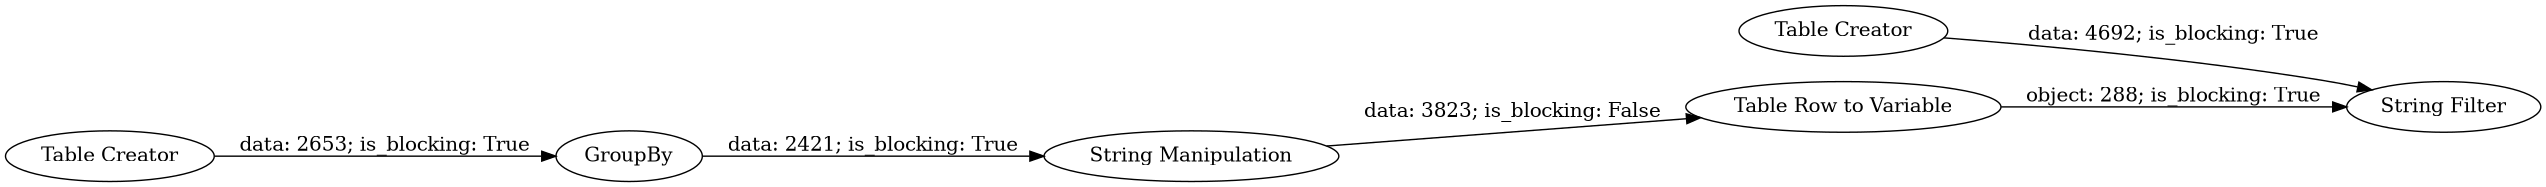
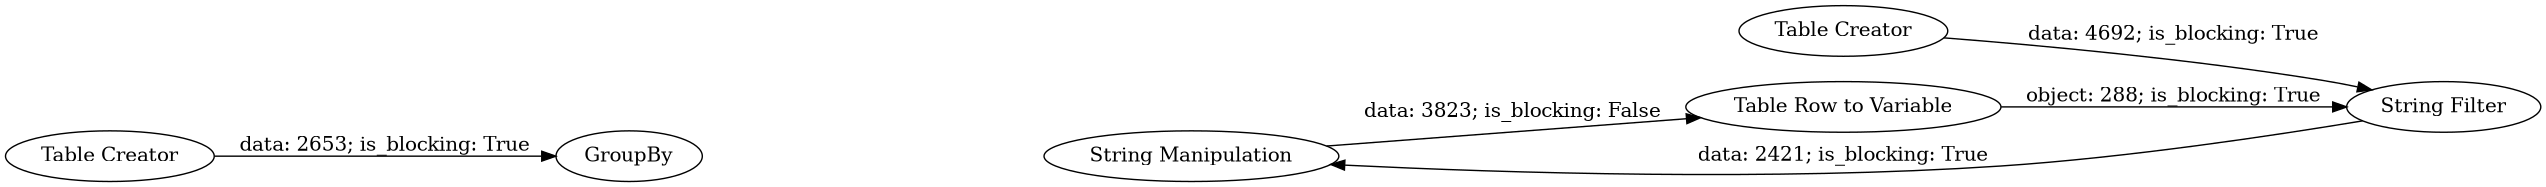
(866, 156) -> (1855, 172)
